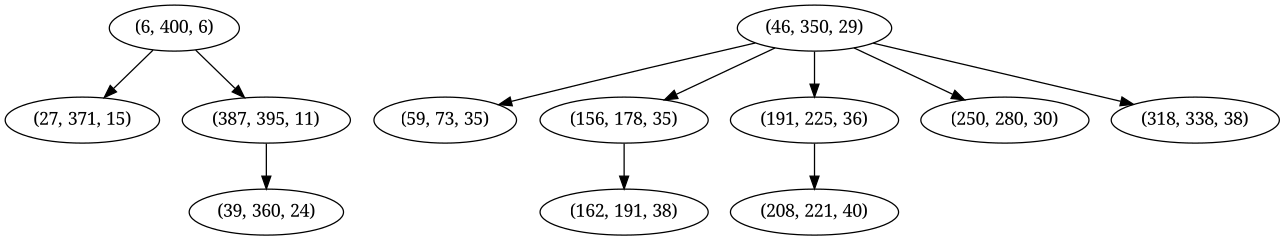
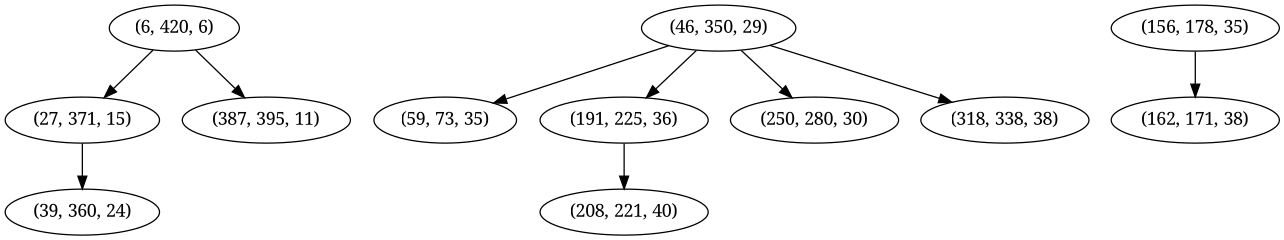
(174, 28) -> (174, 28)
(726, 71) -> none
(266, 160) -> (82, 160)
(624, 212) -> (1195, 120)
